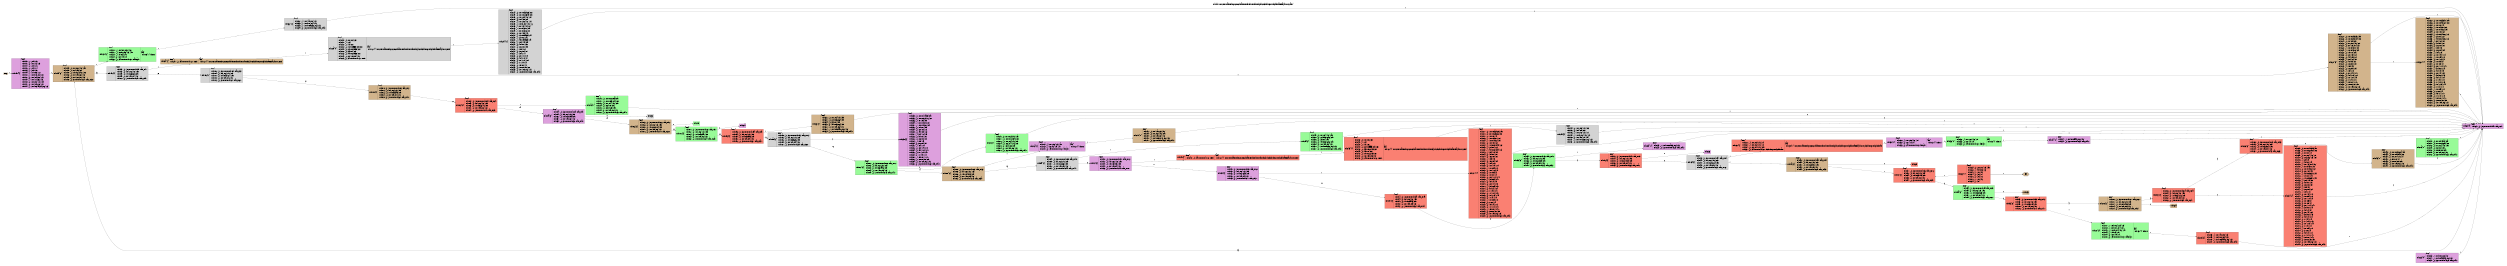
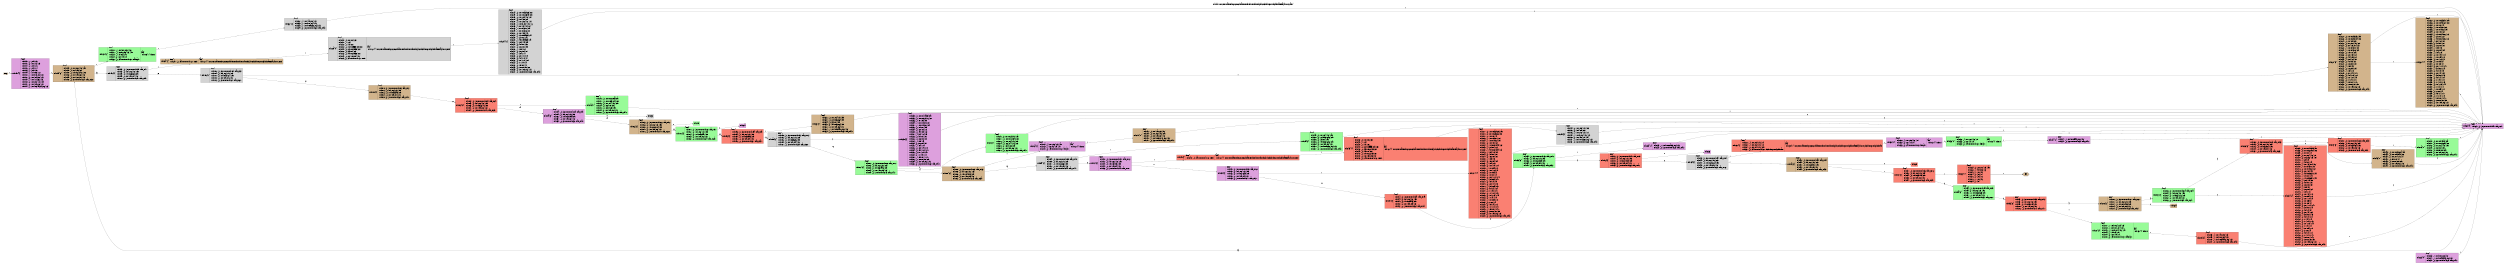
none -> (2349, 145)
(1947, 176) -> (1946, 175)
(2026, 193) -> none
(2174, 195) -> (2174, 195)
